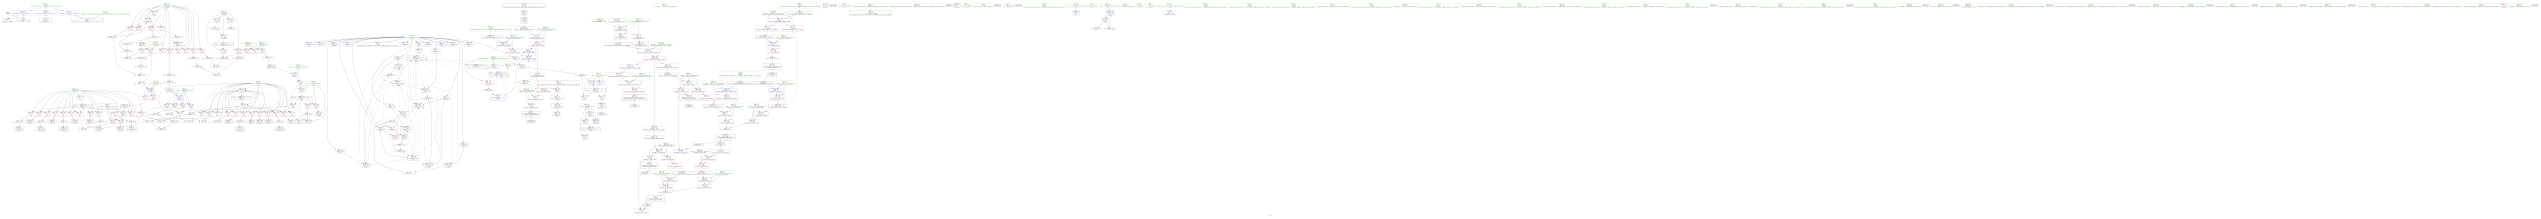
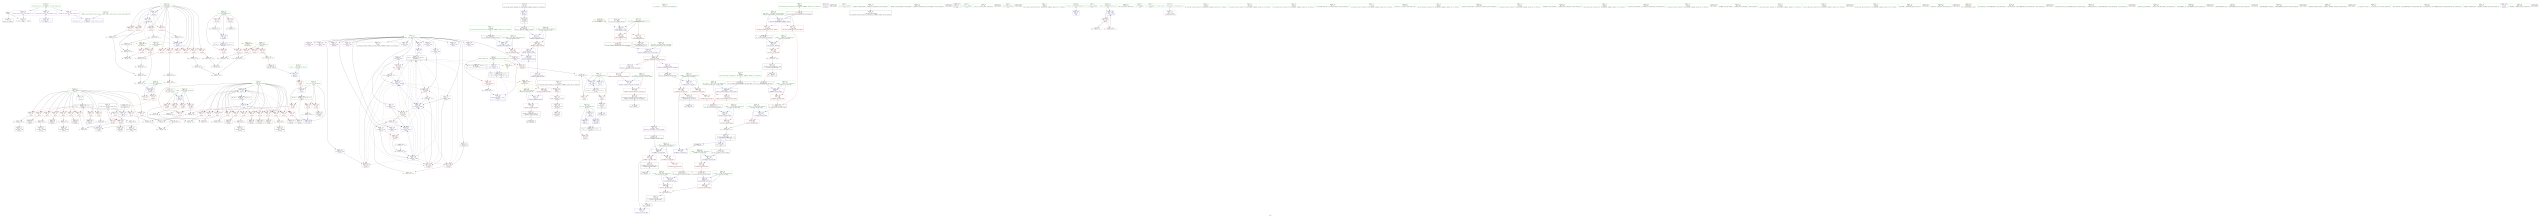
(442, 44) -> none
(404, 137) -> none
